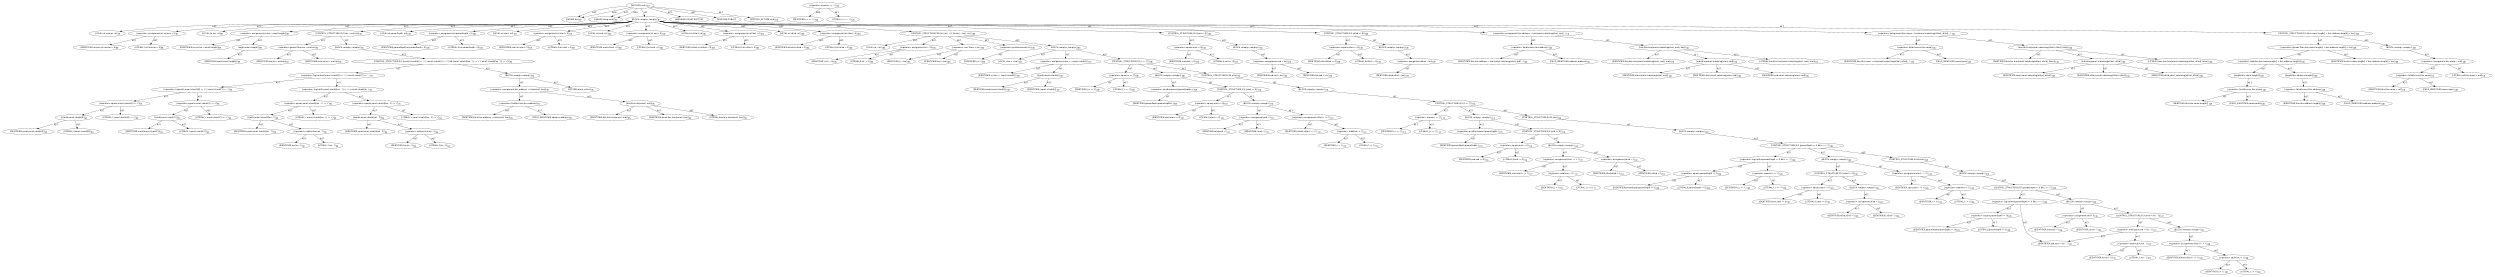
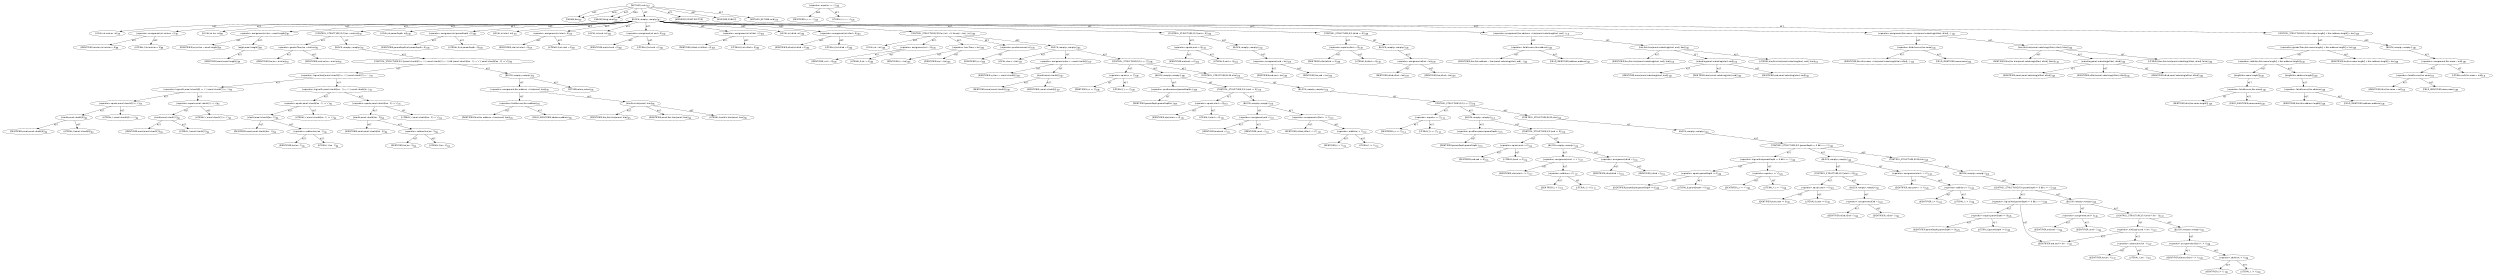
(694, 34) -> none
none -> (1440, 76)
